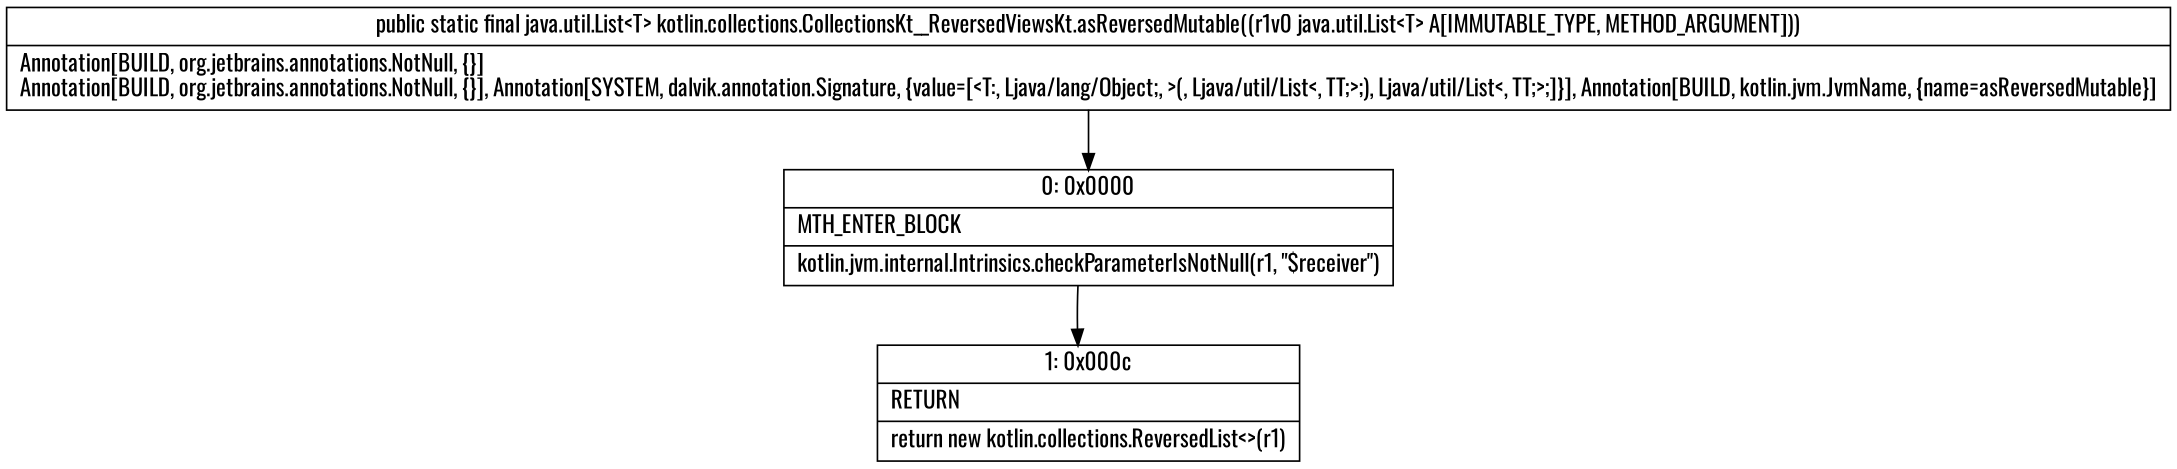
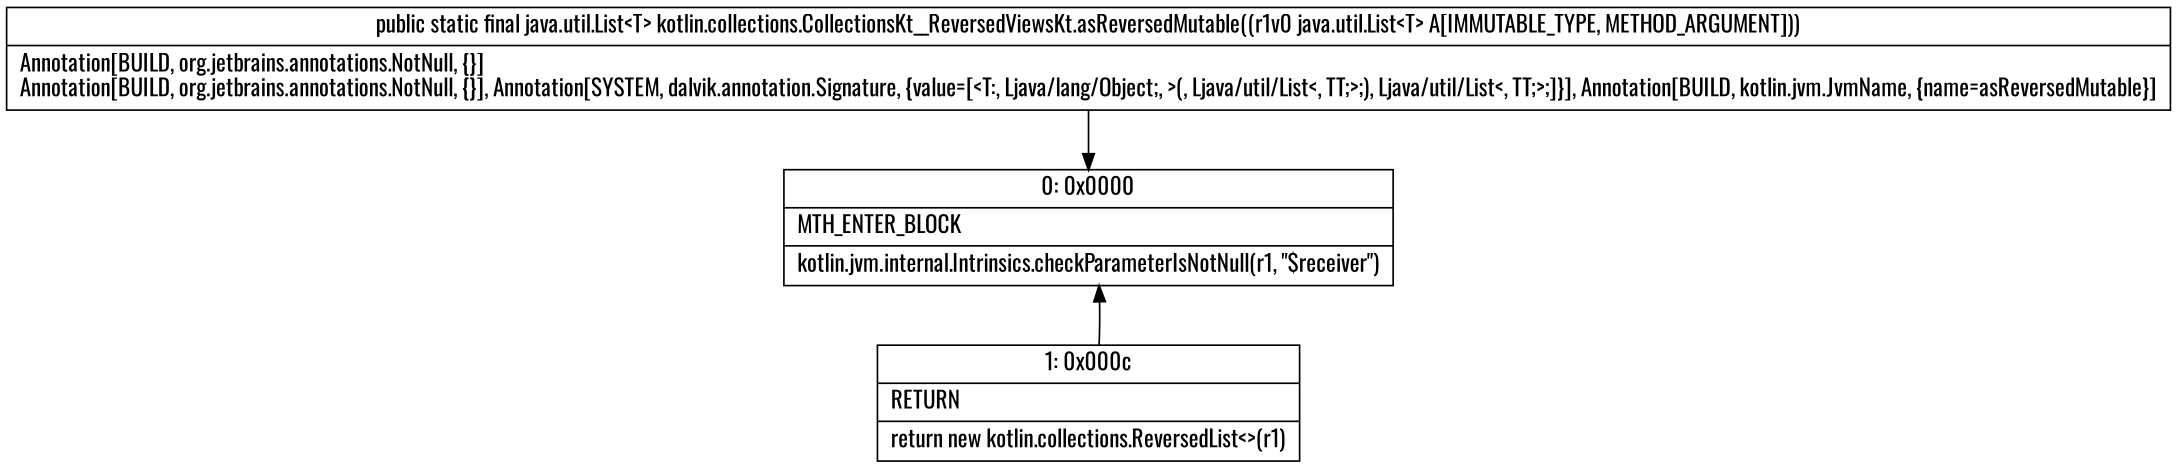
(1077, 307) -> (1100, 324)
